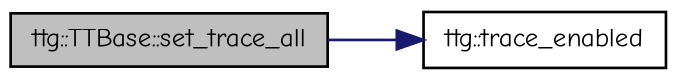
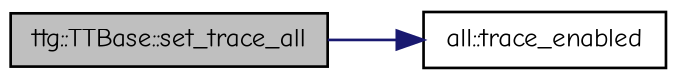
(545, 40) -> (545, 40)
